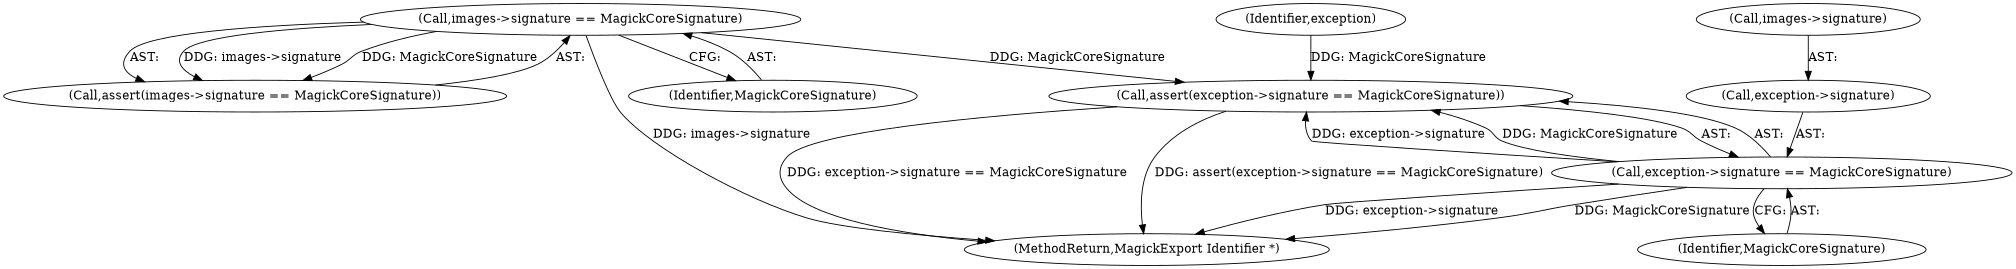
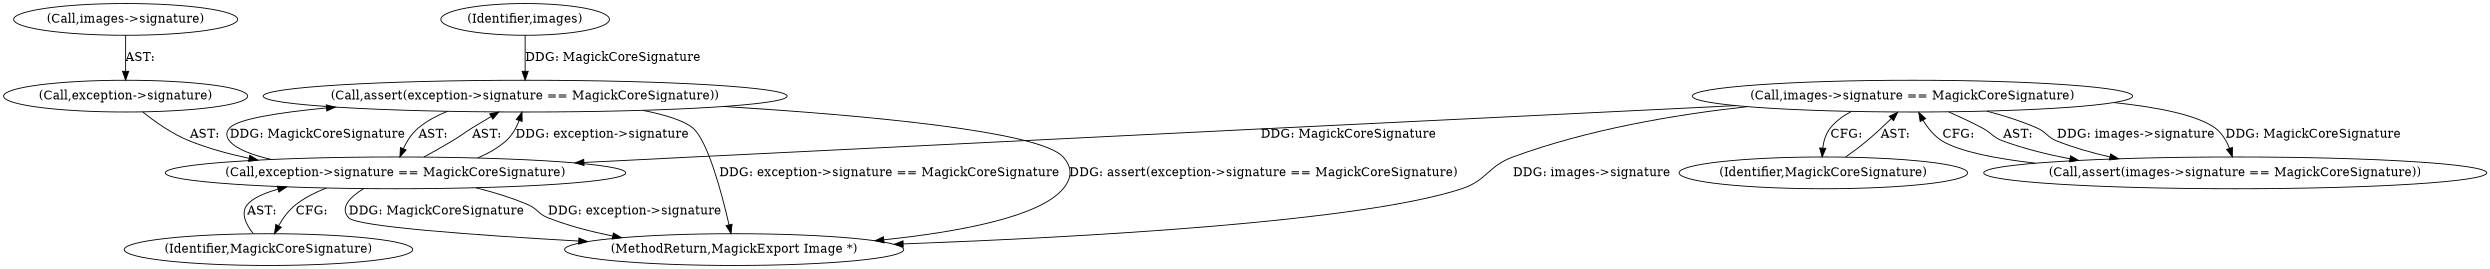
(1311, 19) -> (525, 19)
(938, 57) -> (1160, 134)
(573, 58) -> (1960, 134)
(1147, 250) -> (734, 250)
